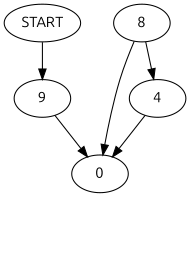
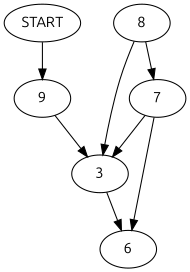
(158, 98) -> (158, 98)
(100, 174) -> (100, 174)
none -> (128, 249)
